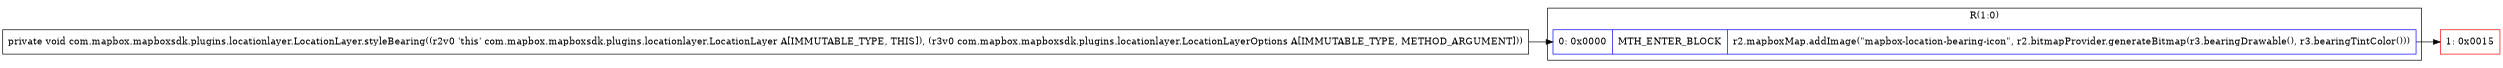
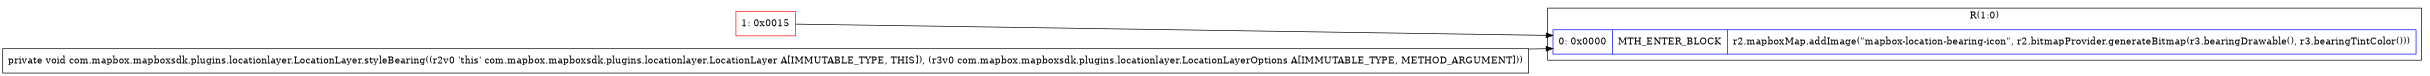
(2426, 42) -> (1171, 30)
